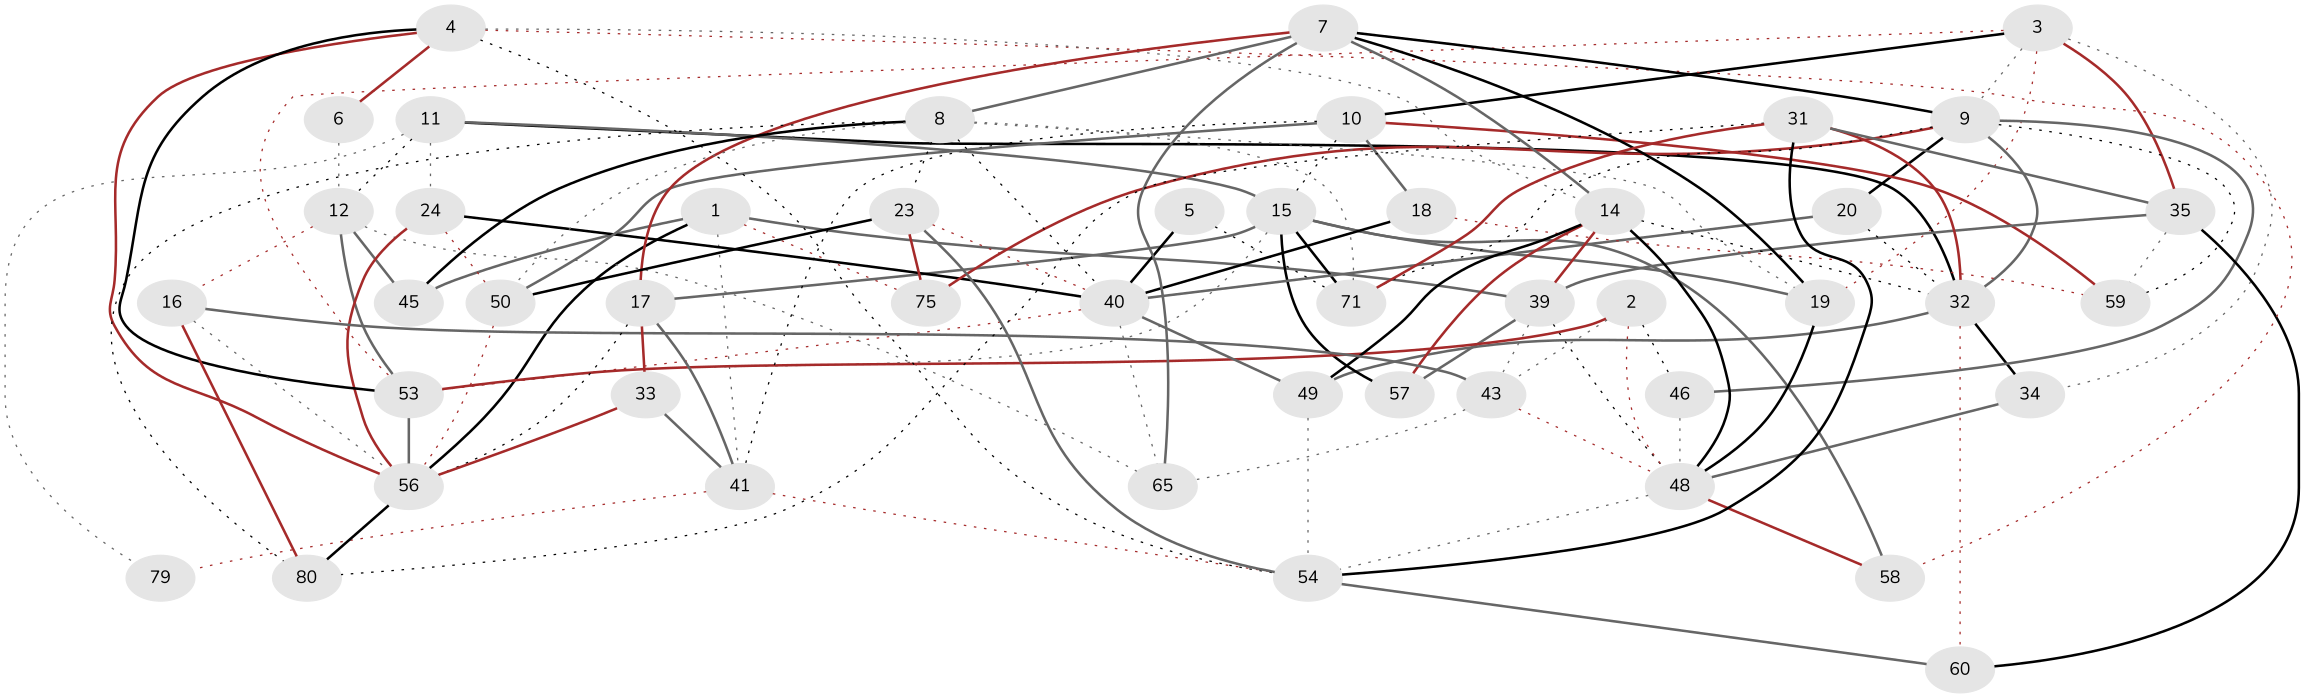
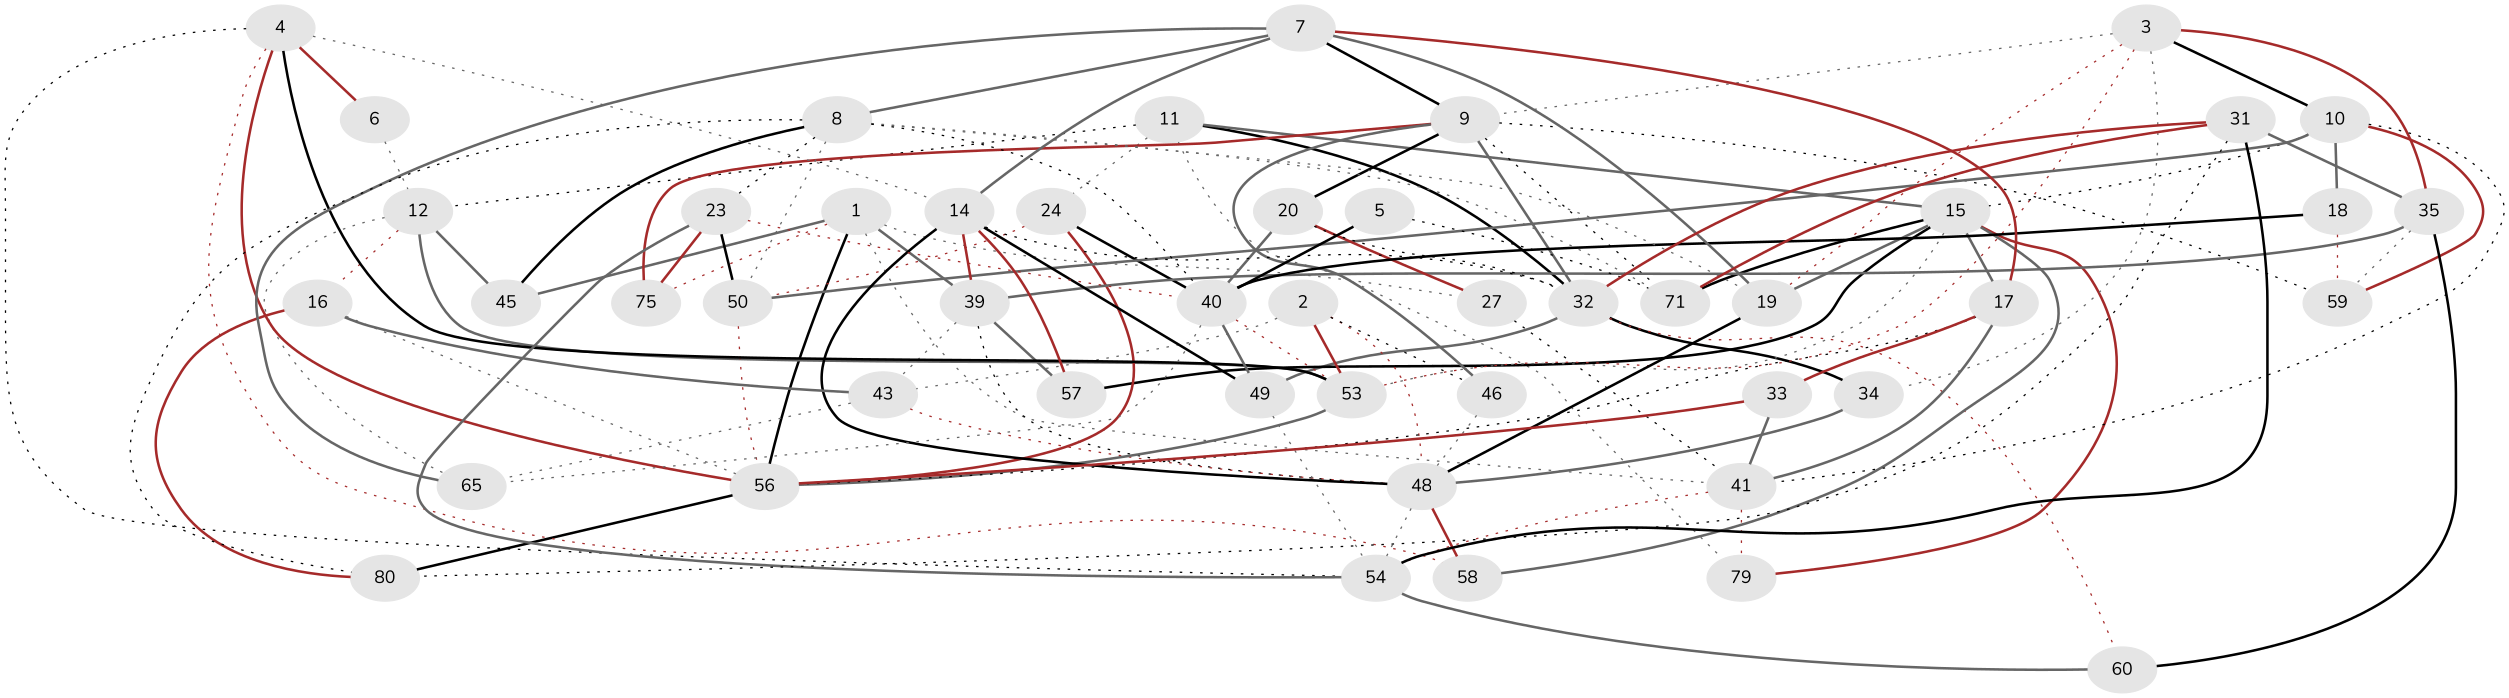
(1585, 124) -> (1580, 140)
none -> (1492, 303)
none -> (2077, 470)
